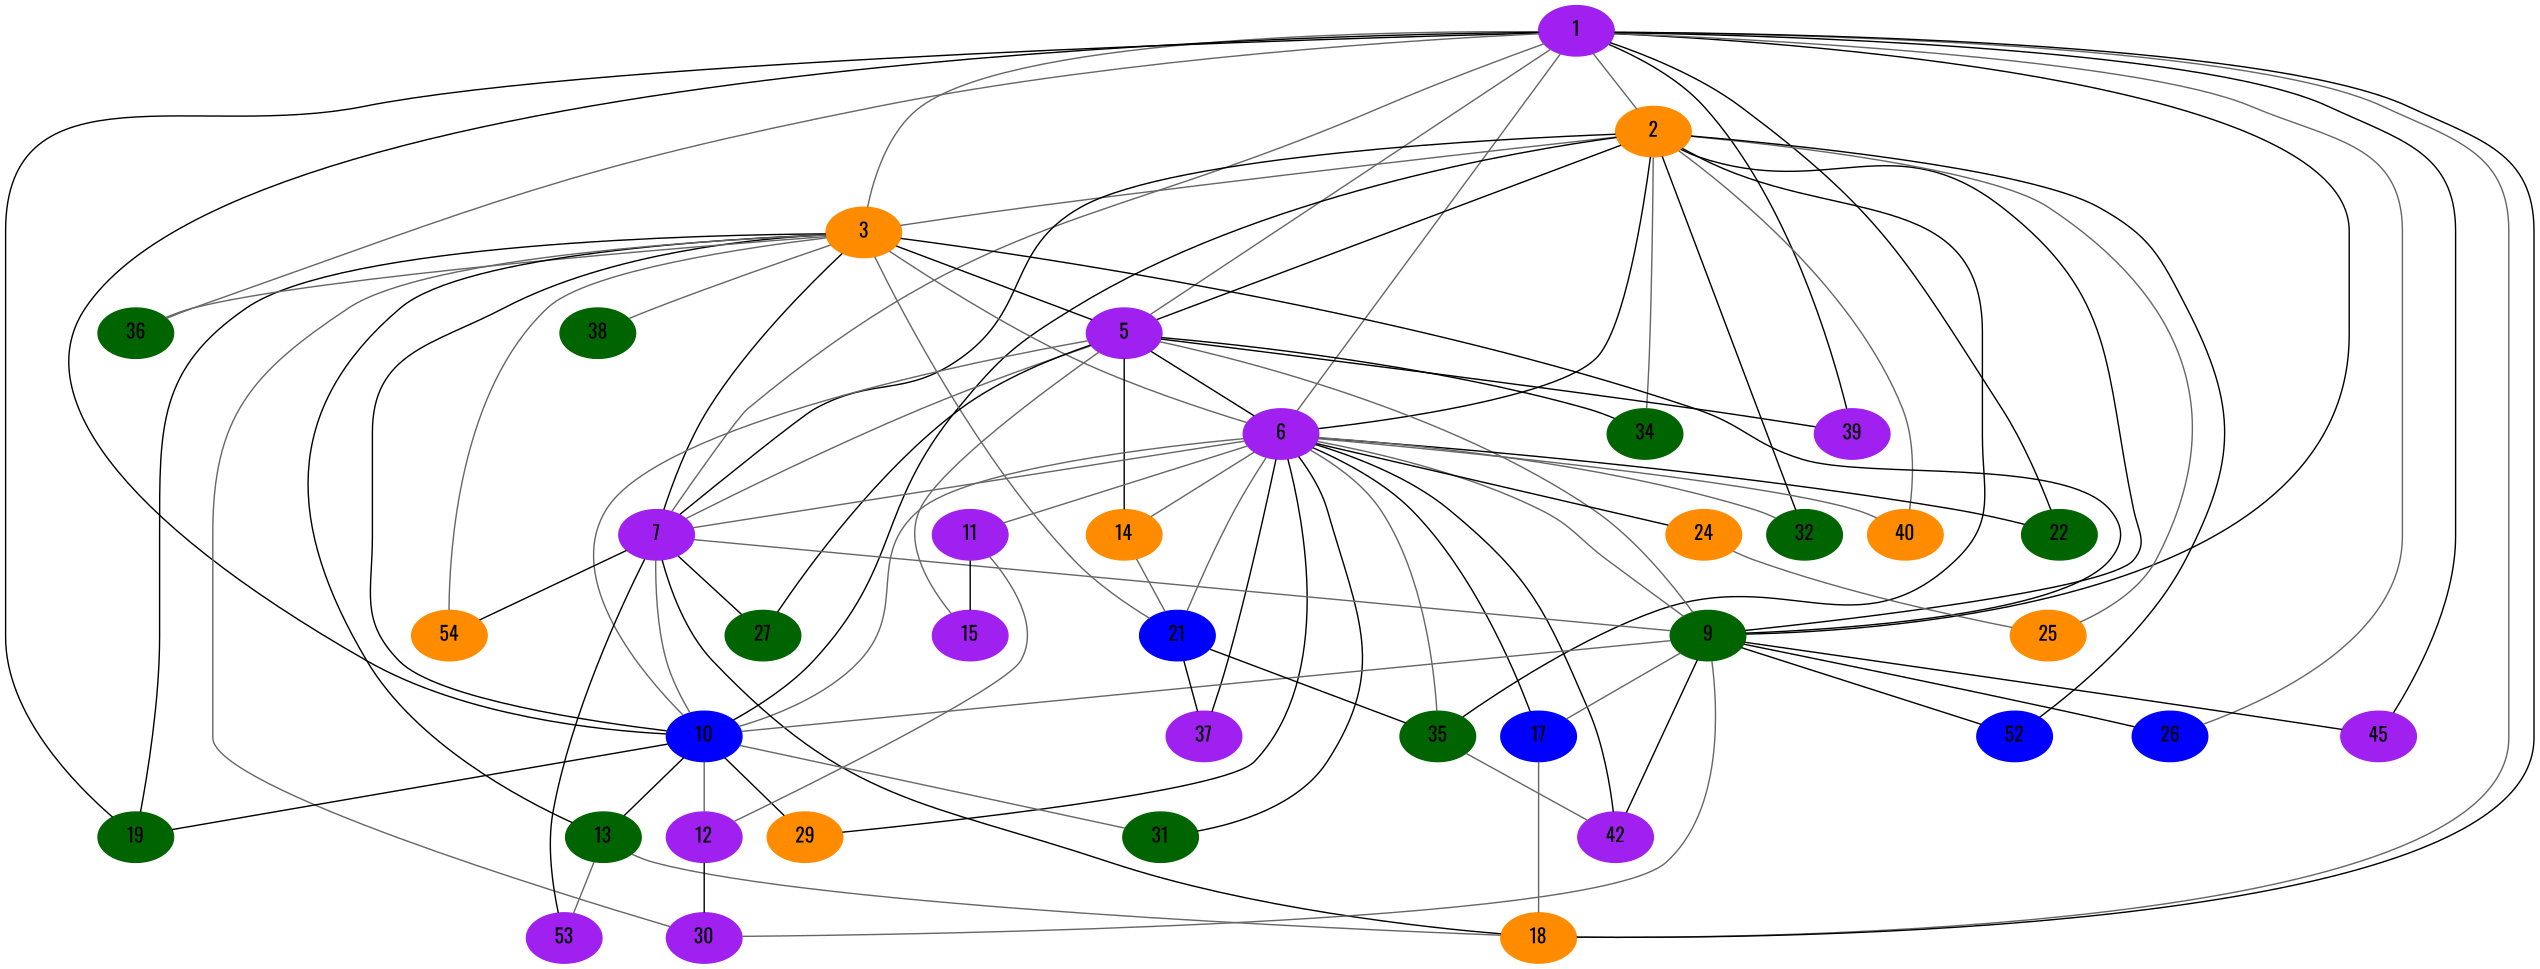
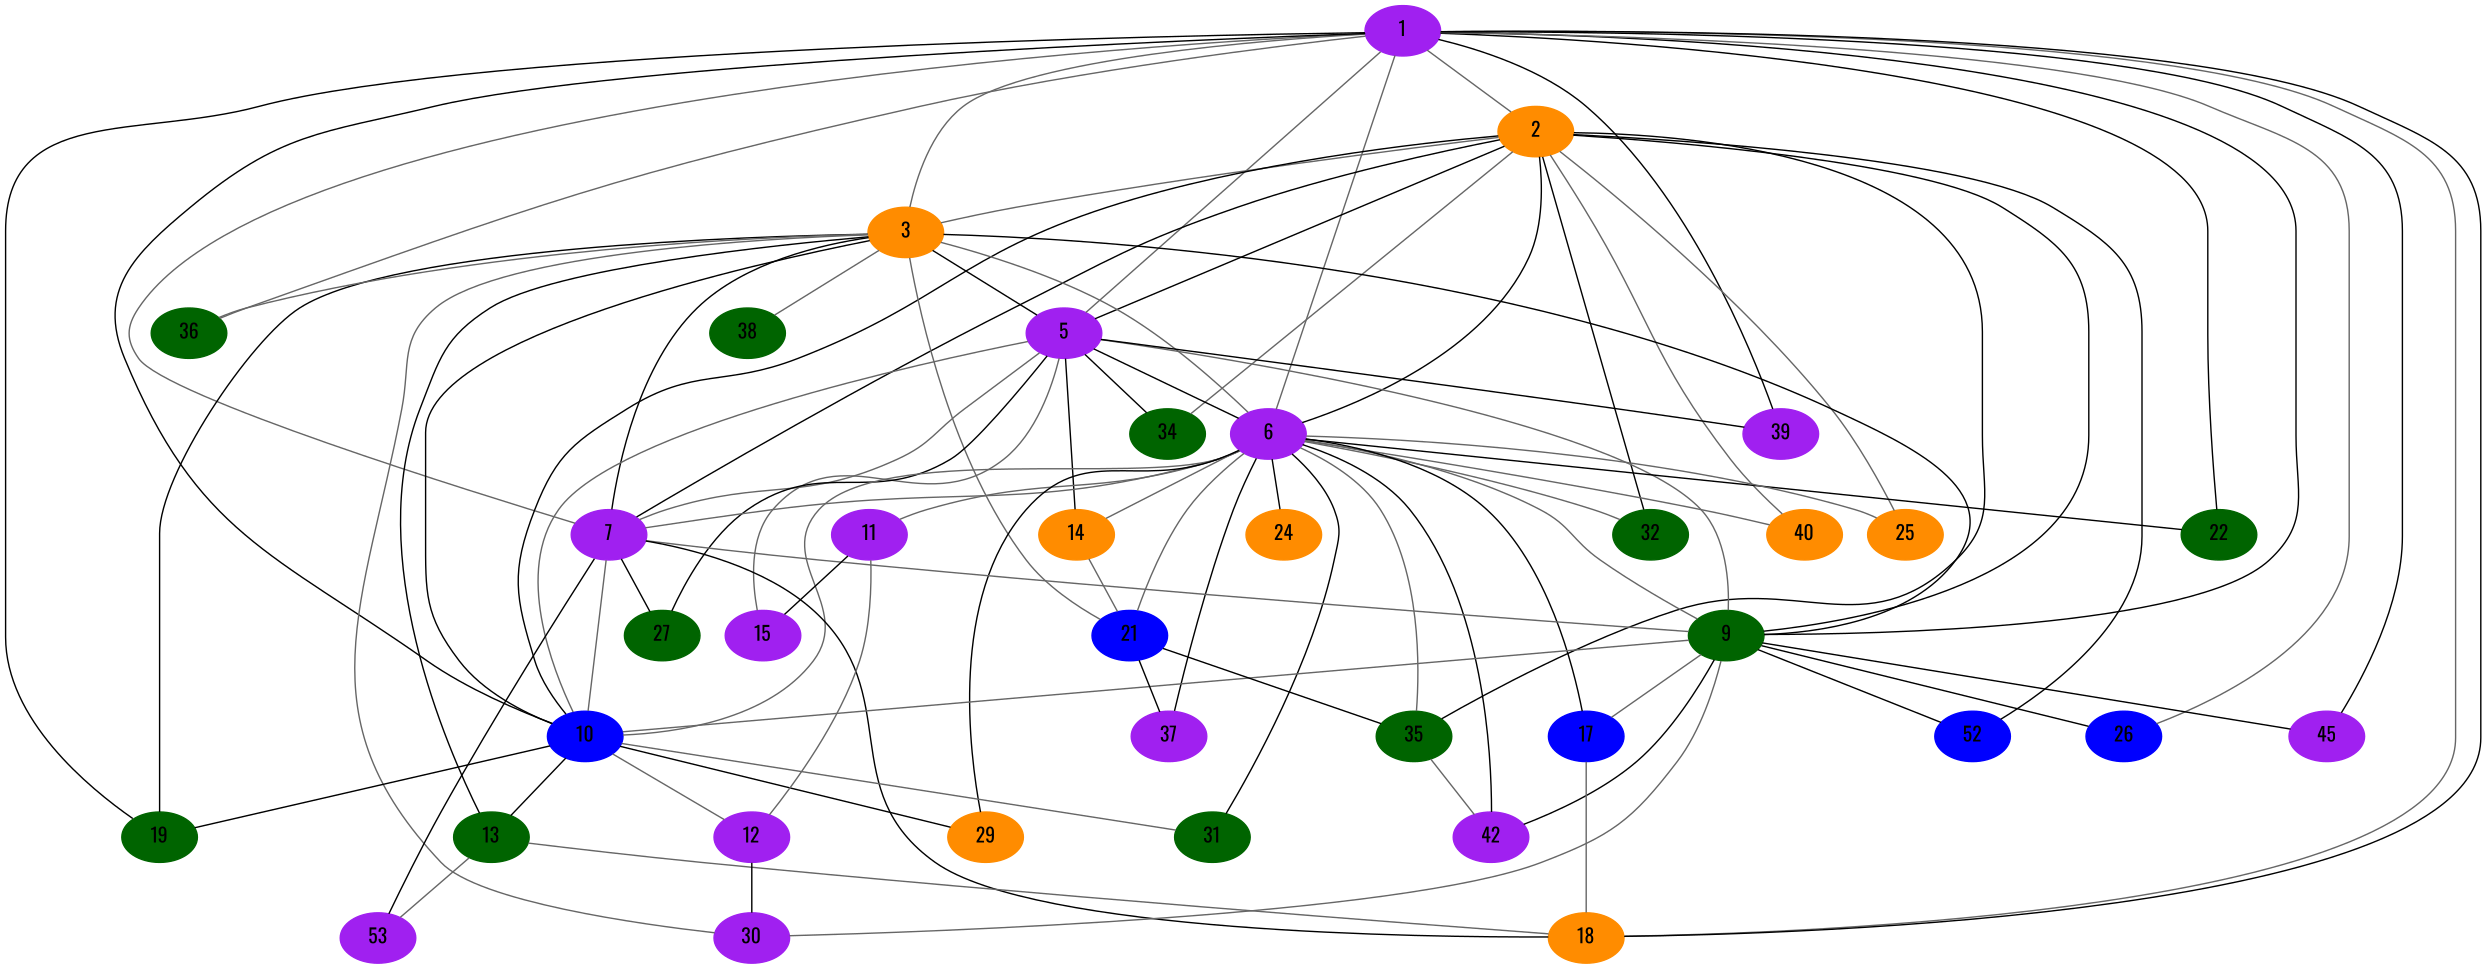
(1864, 594) -> (1580, 457)
(449, 636) -> none
